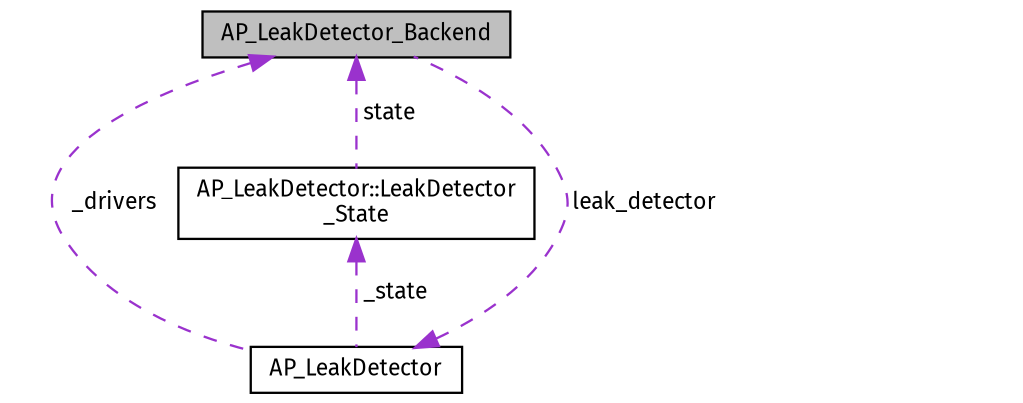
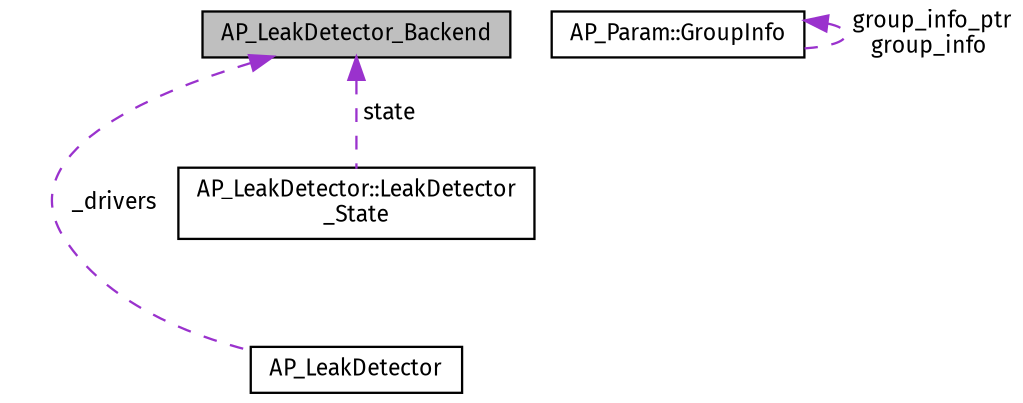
none -> (678, 34)
(566, 191) -> none
(356, 304) -> none
